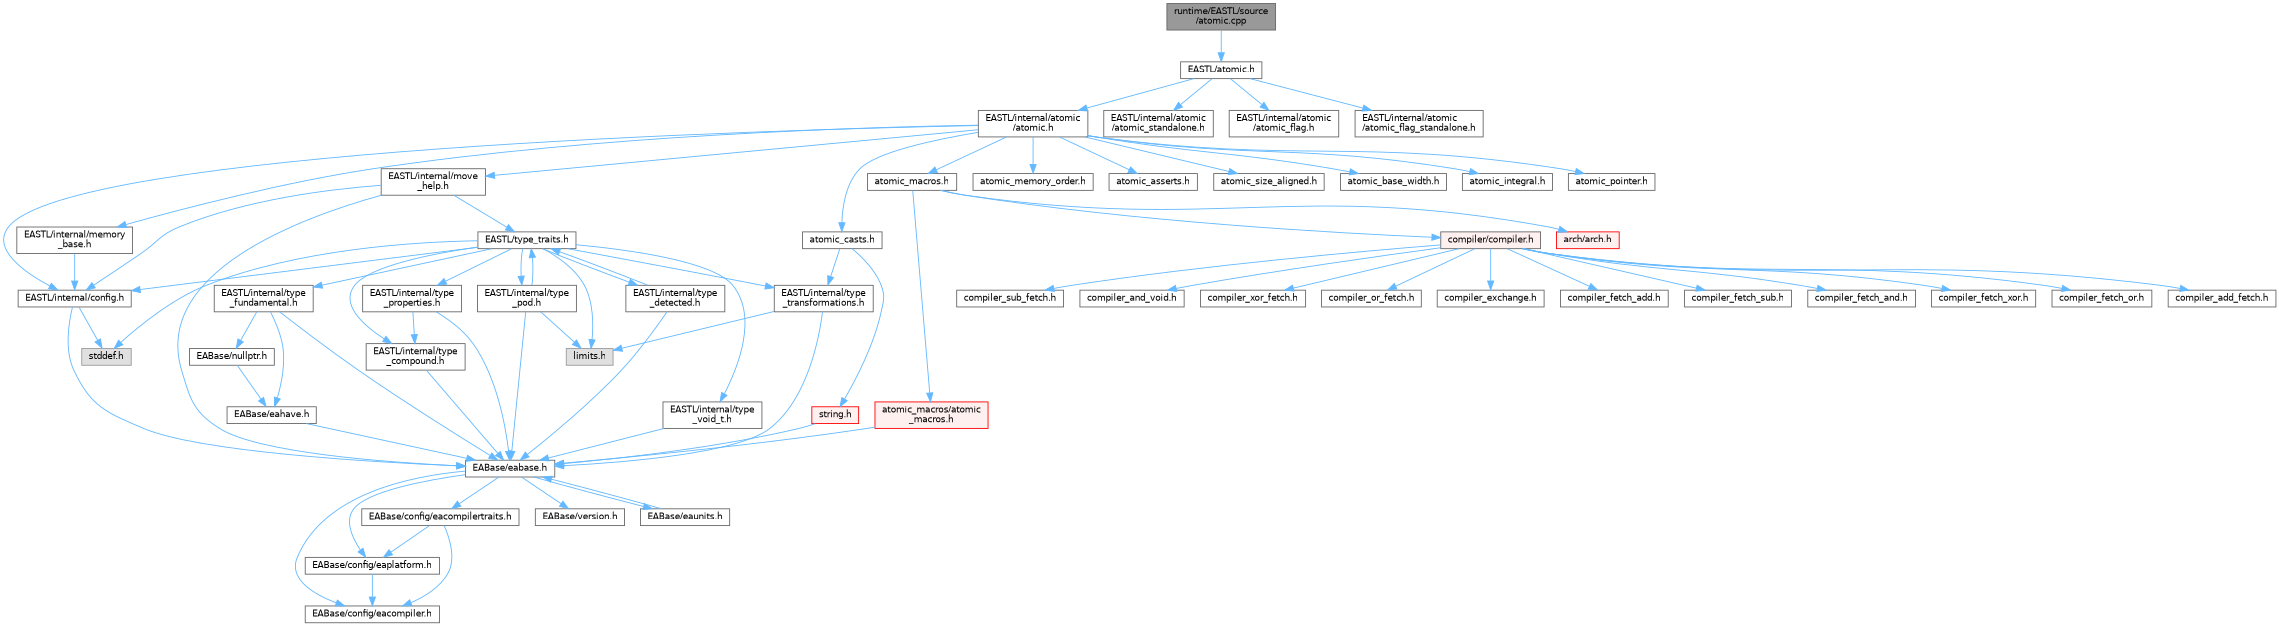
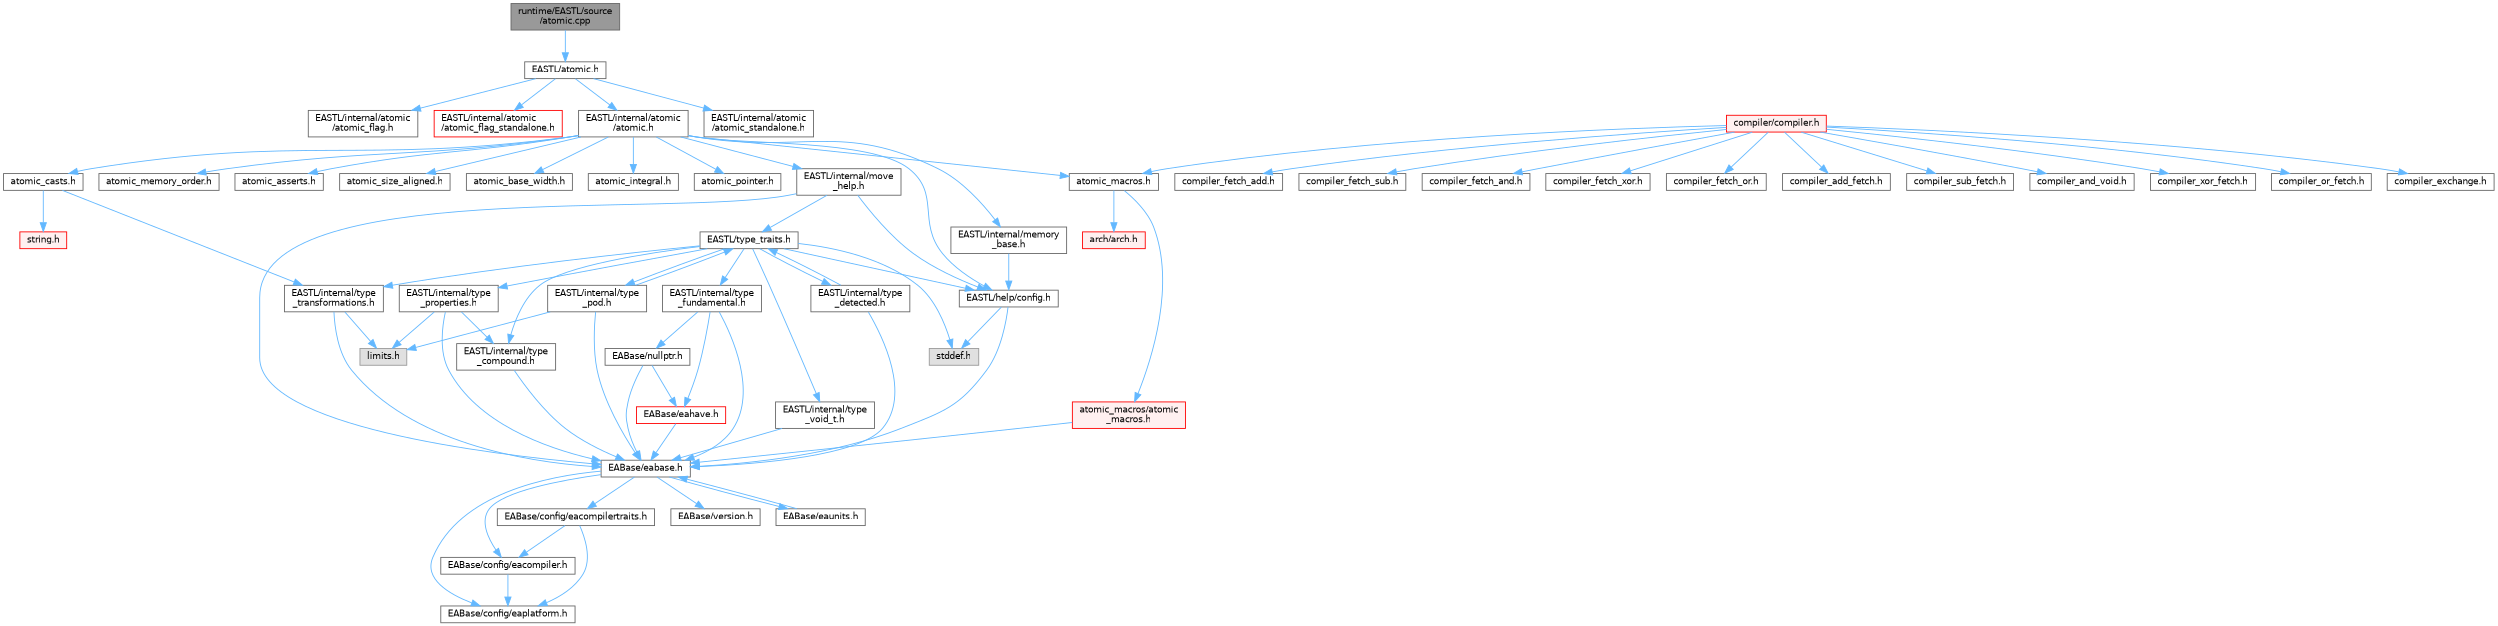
(1419, 124) -> (498, 124)
(1186, 221) -> (1438, 140)
(1491, 240) -> (1776, 124)
(584, 285) -> (417, 327)
(75, 299) -> (1009, 299)
(272, 415) -> (681, 415)
(690, 449) -> (627, 408)
(372, 586) -> (508, 586)
